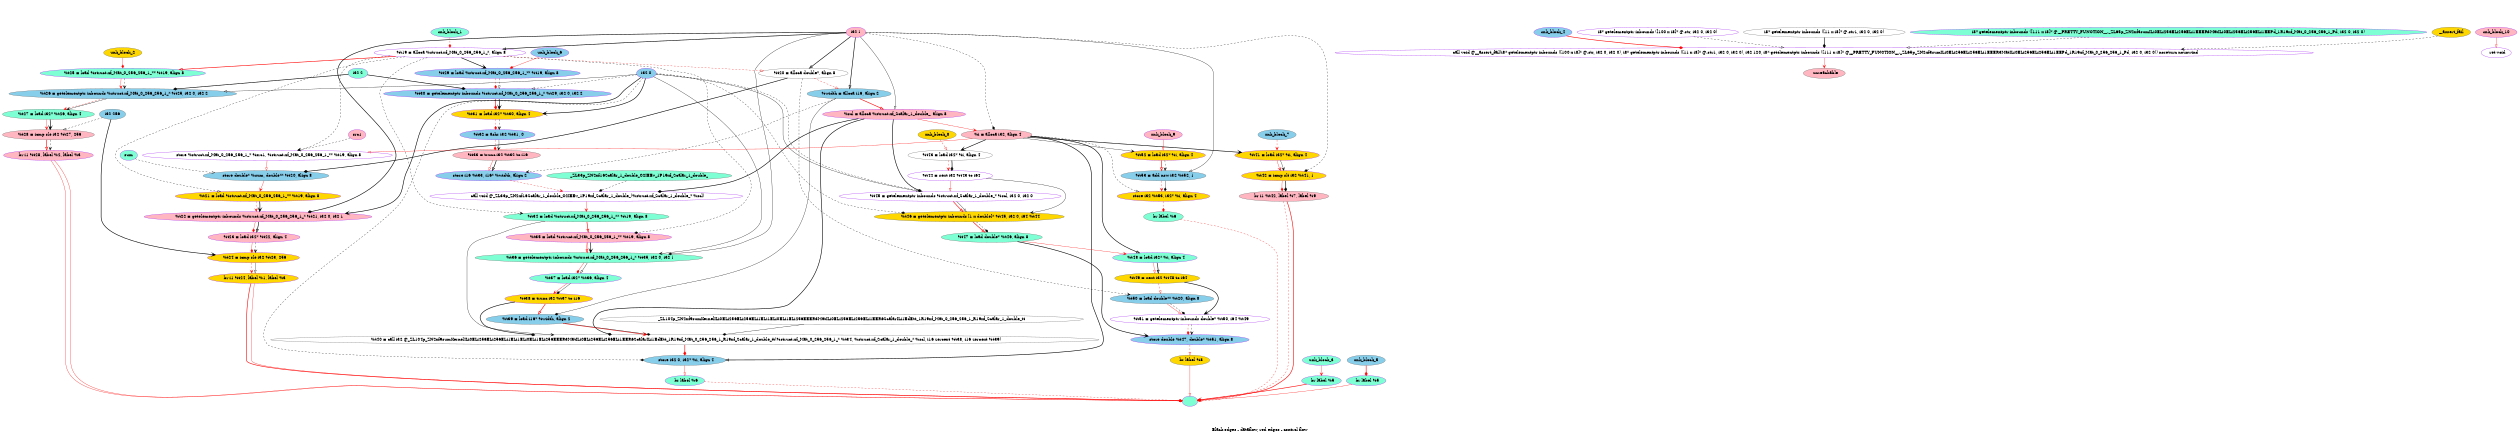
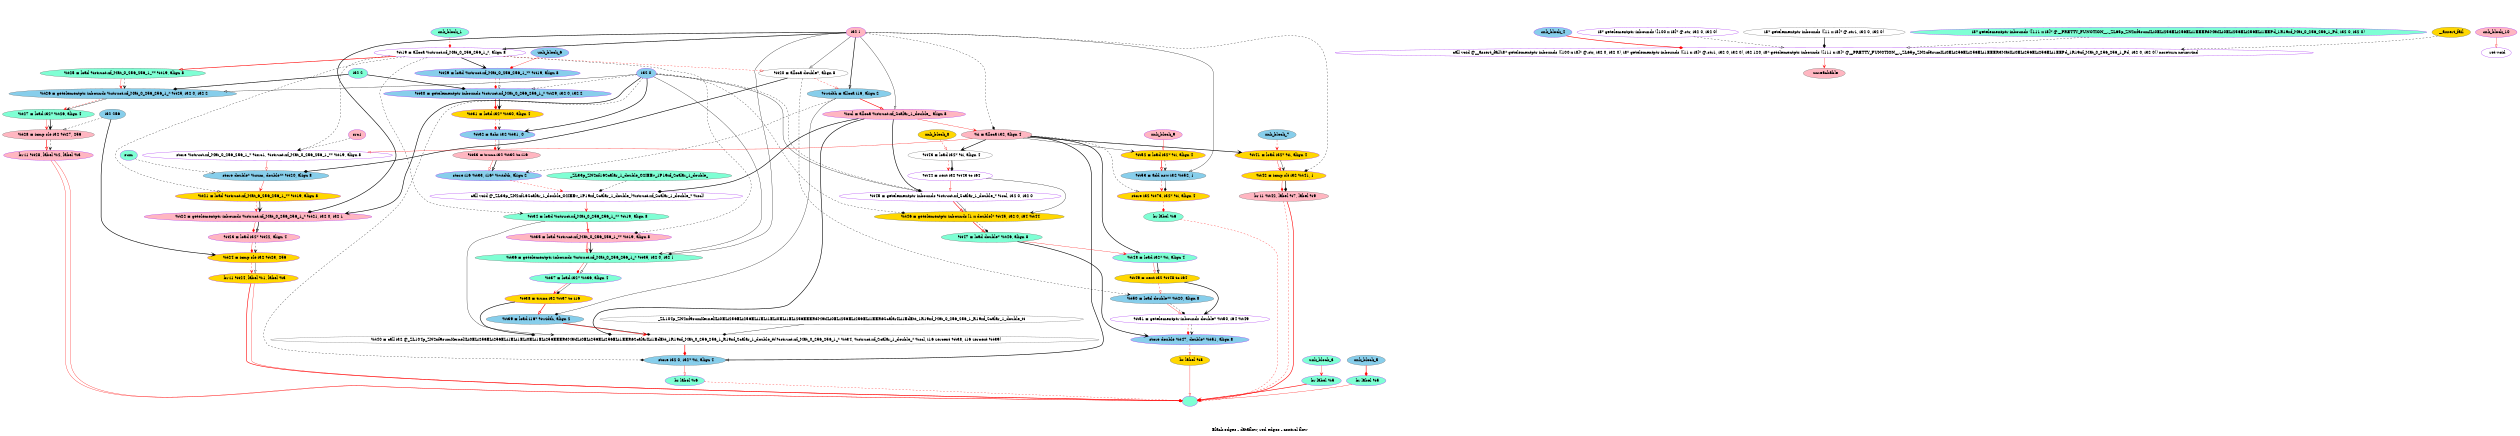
(831, 51) -> (831, 51)
(123, 53) -> none
(123, 73) -> (123, 73)
(603, 109) -> (597, 118)
(258, 196) -> (258, 196)
(1163, 196) -> (1163, 196)
